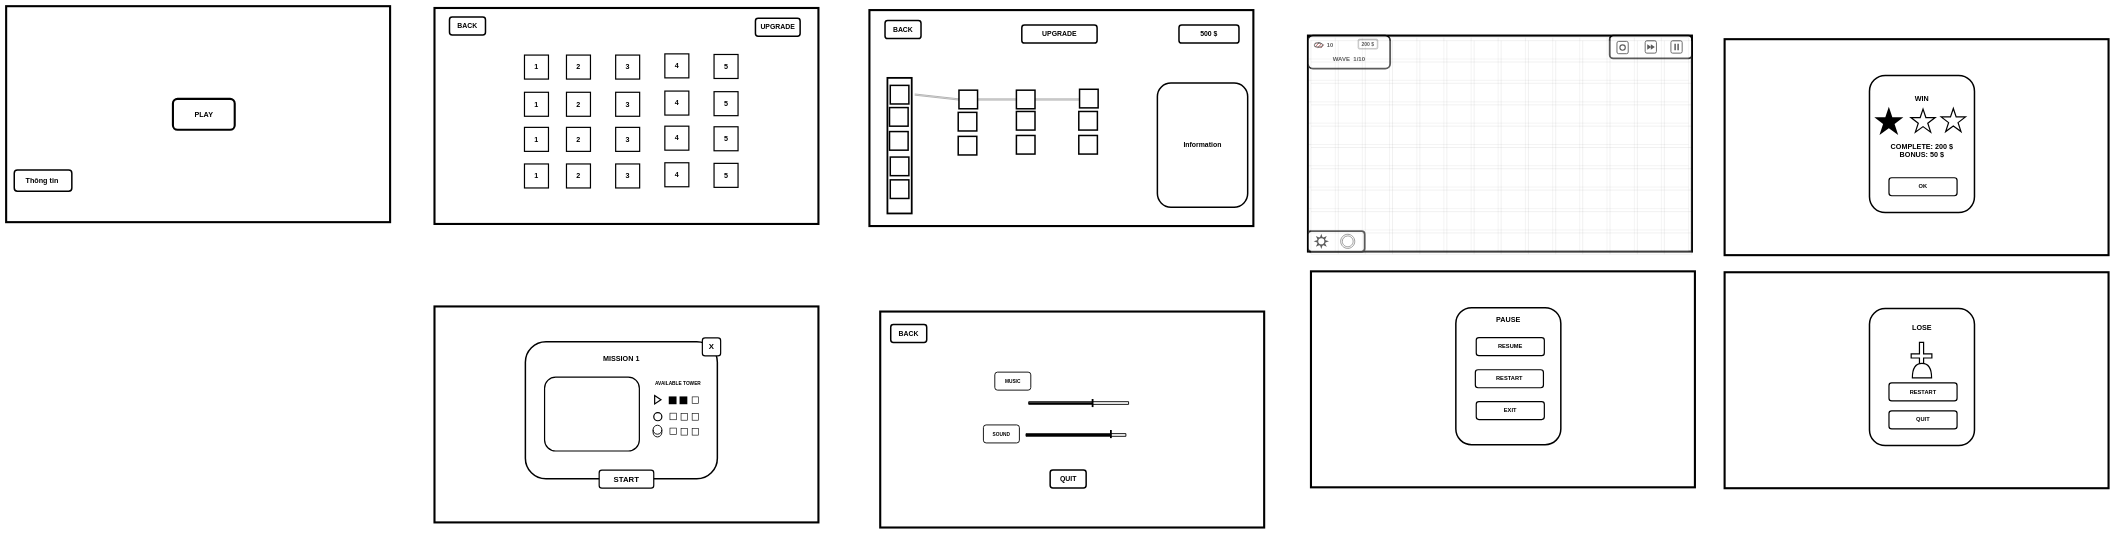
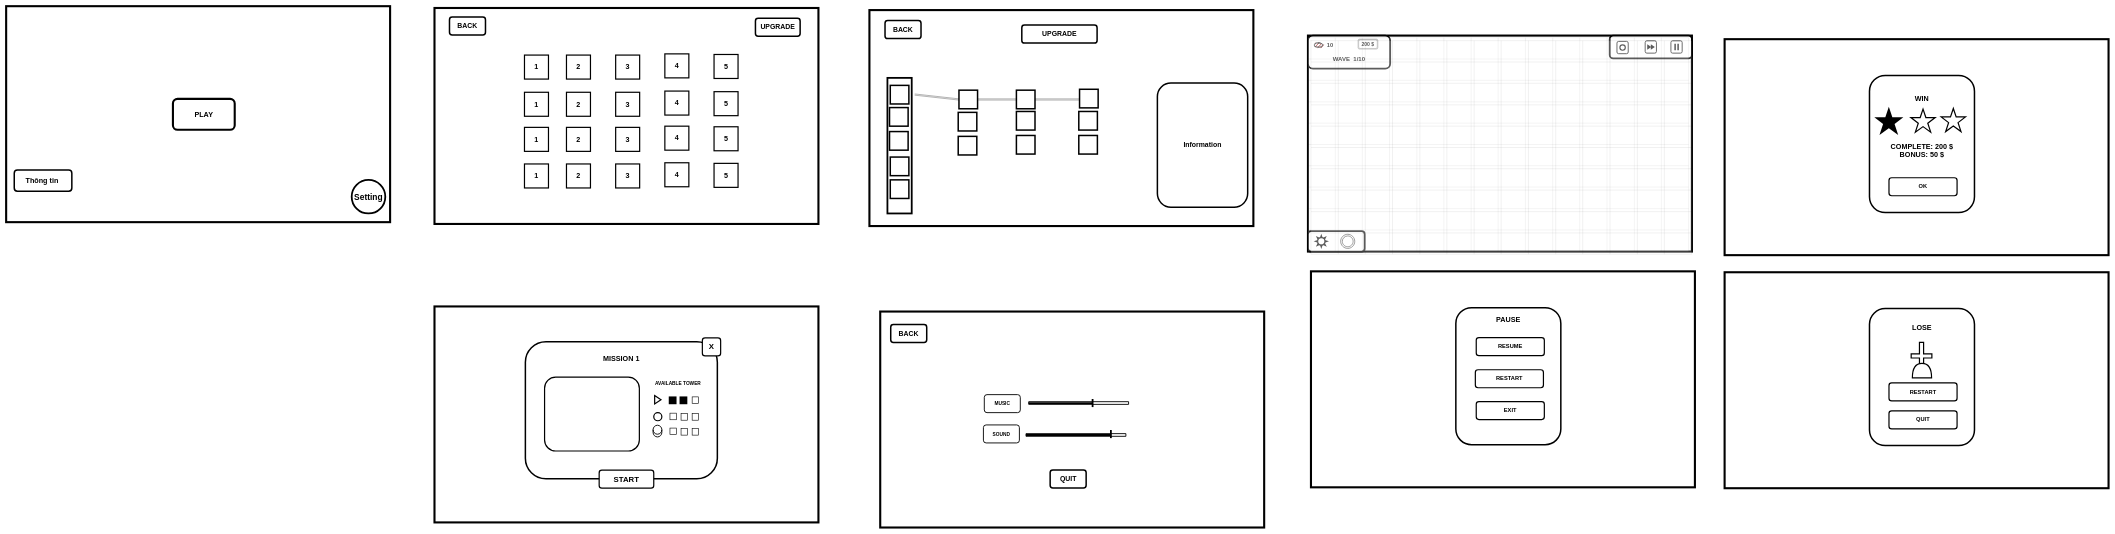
(1209, 34) -> none
none -> (369, 197)
(1013, 381) -> (1002, 404)
